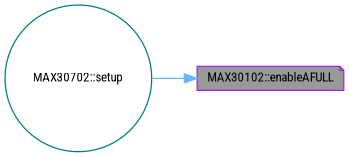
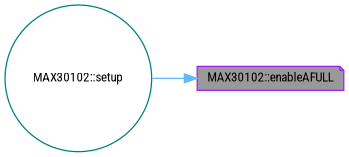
(78, 78) -> (78, 78)
